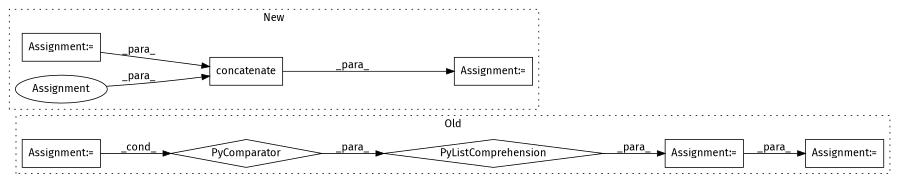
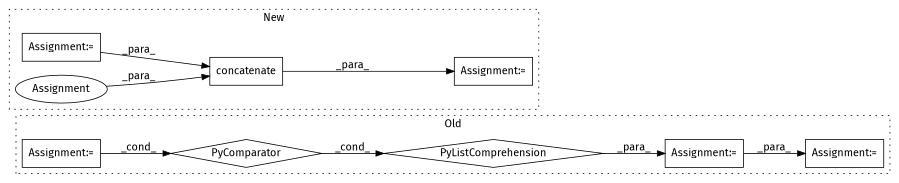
(353, 148) -> (353, 148)
